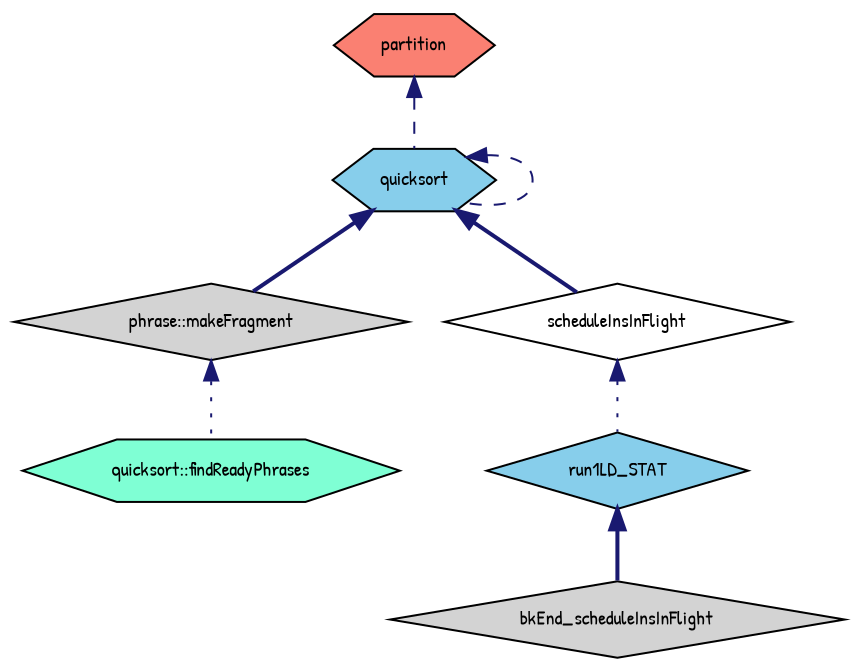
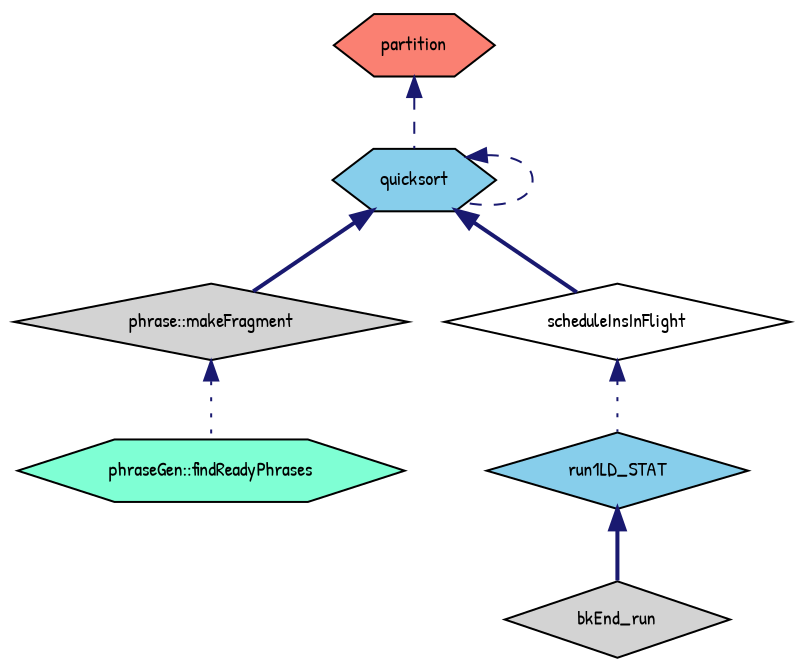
(211, 471) -> (211, 471)
(617, 620) -> (617, 620)
